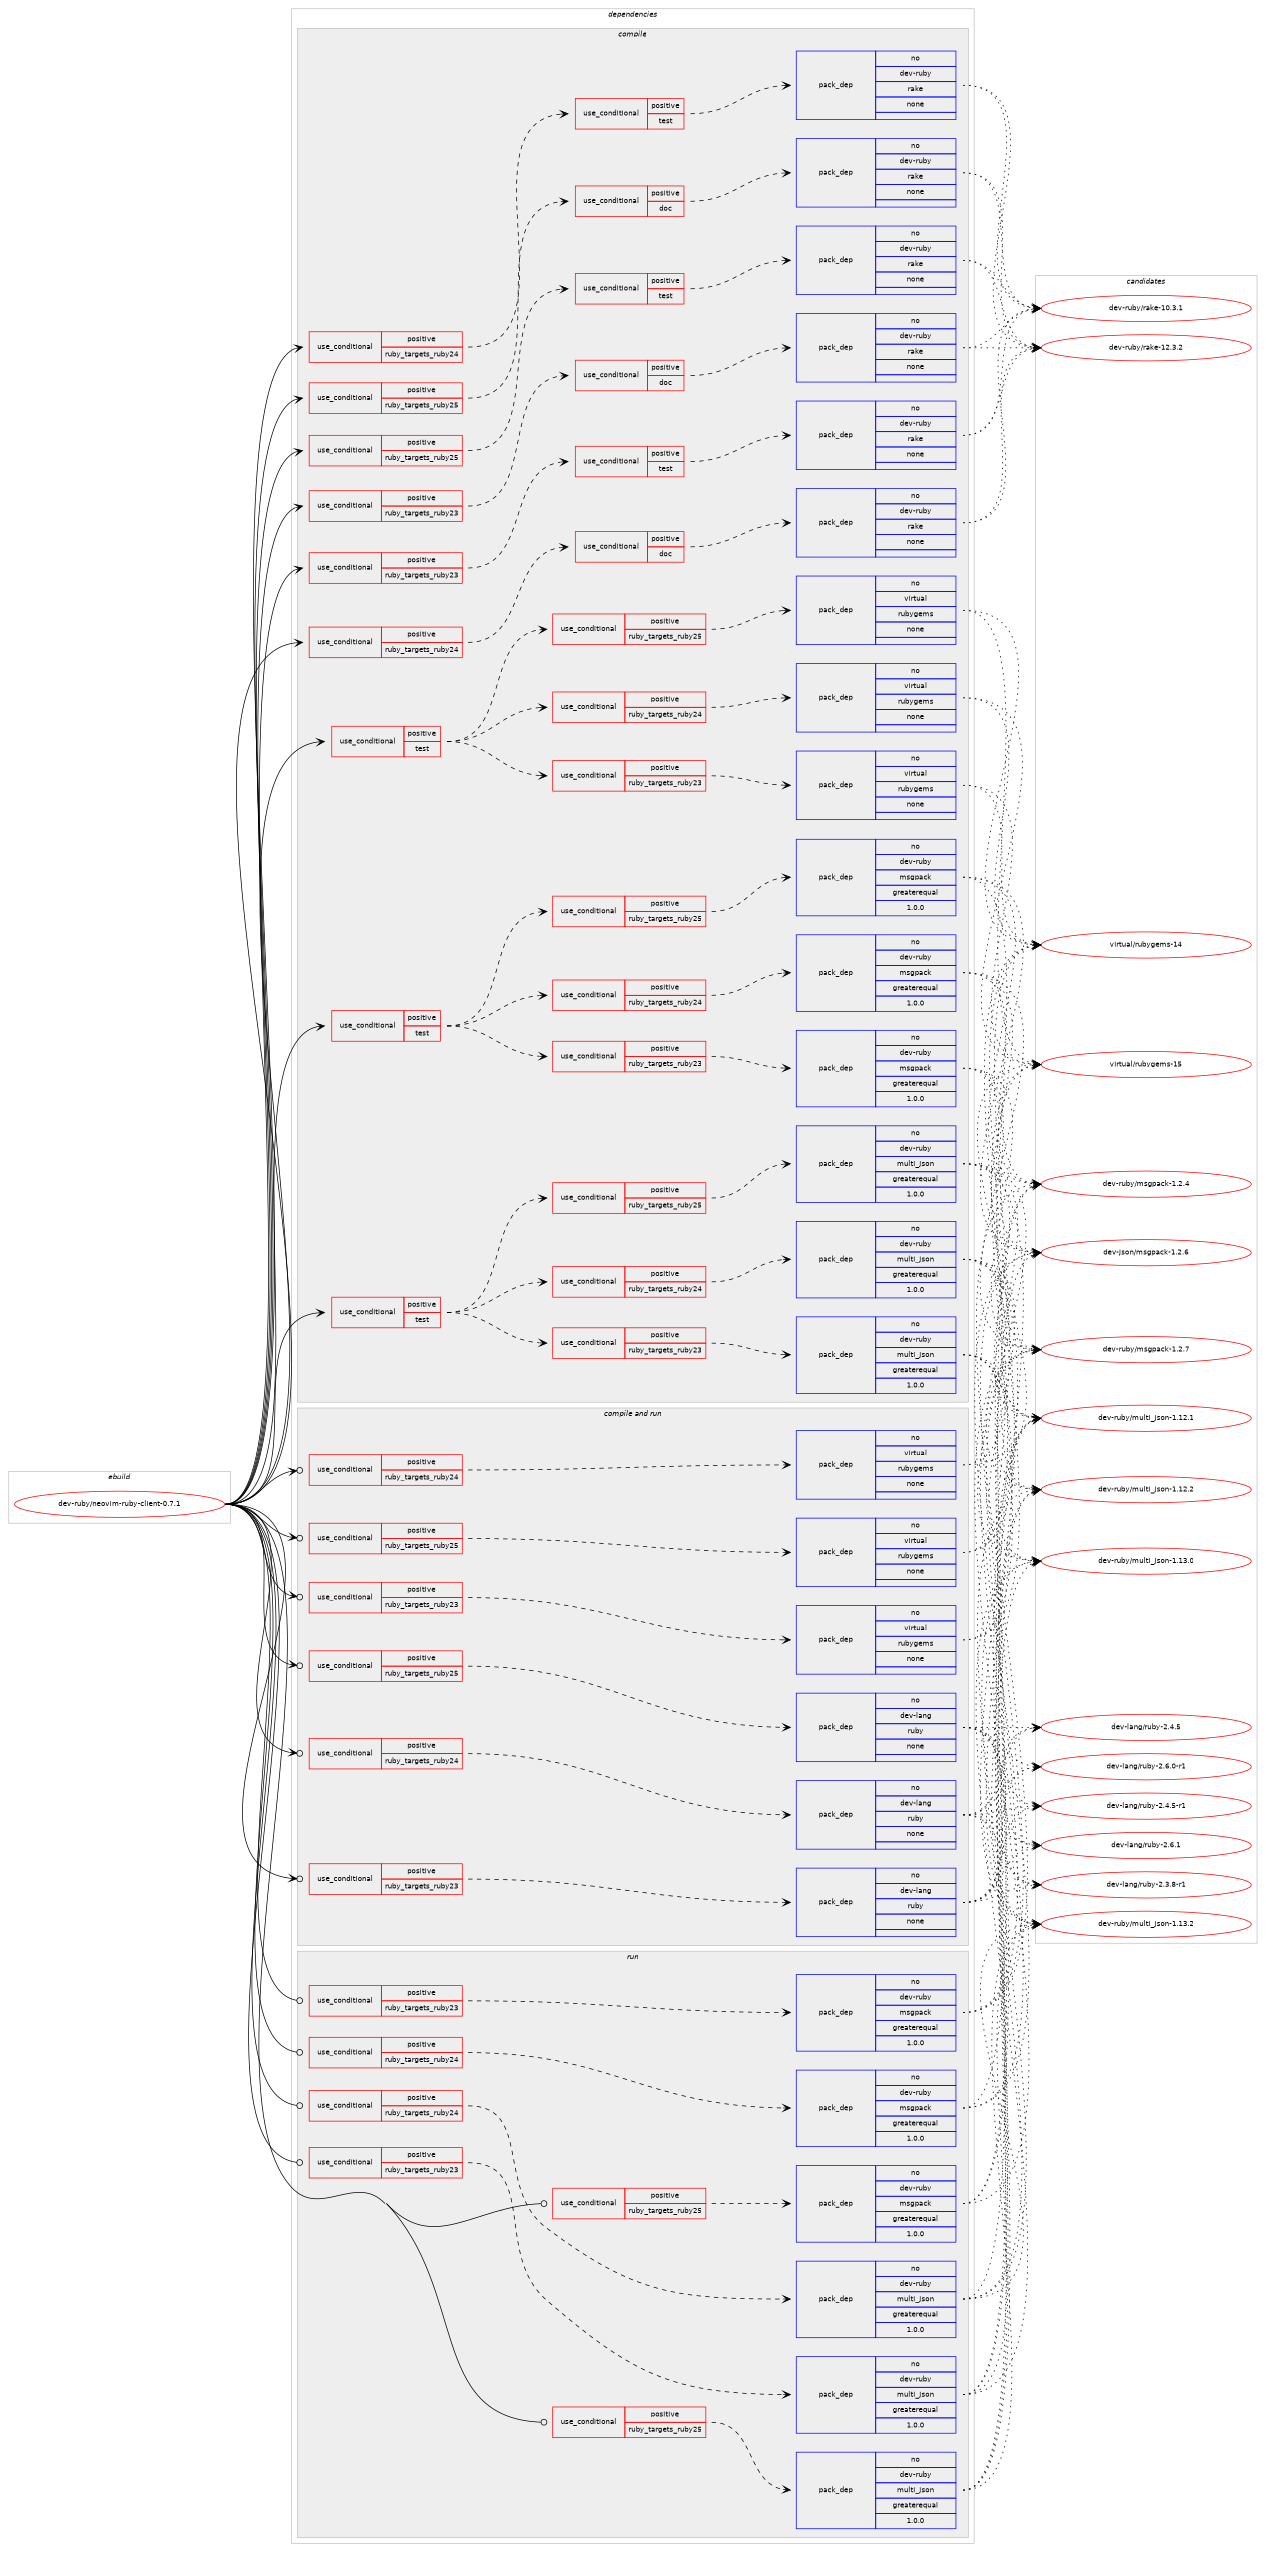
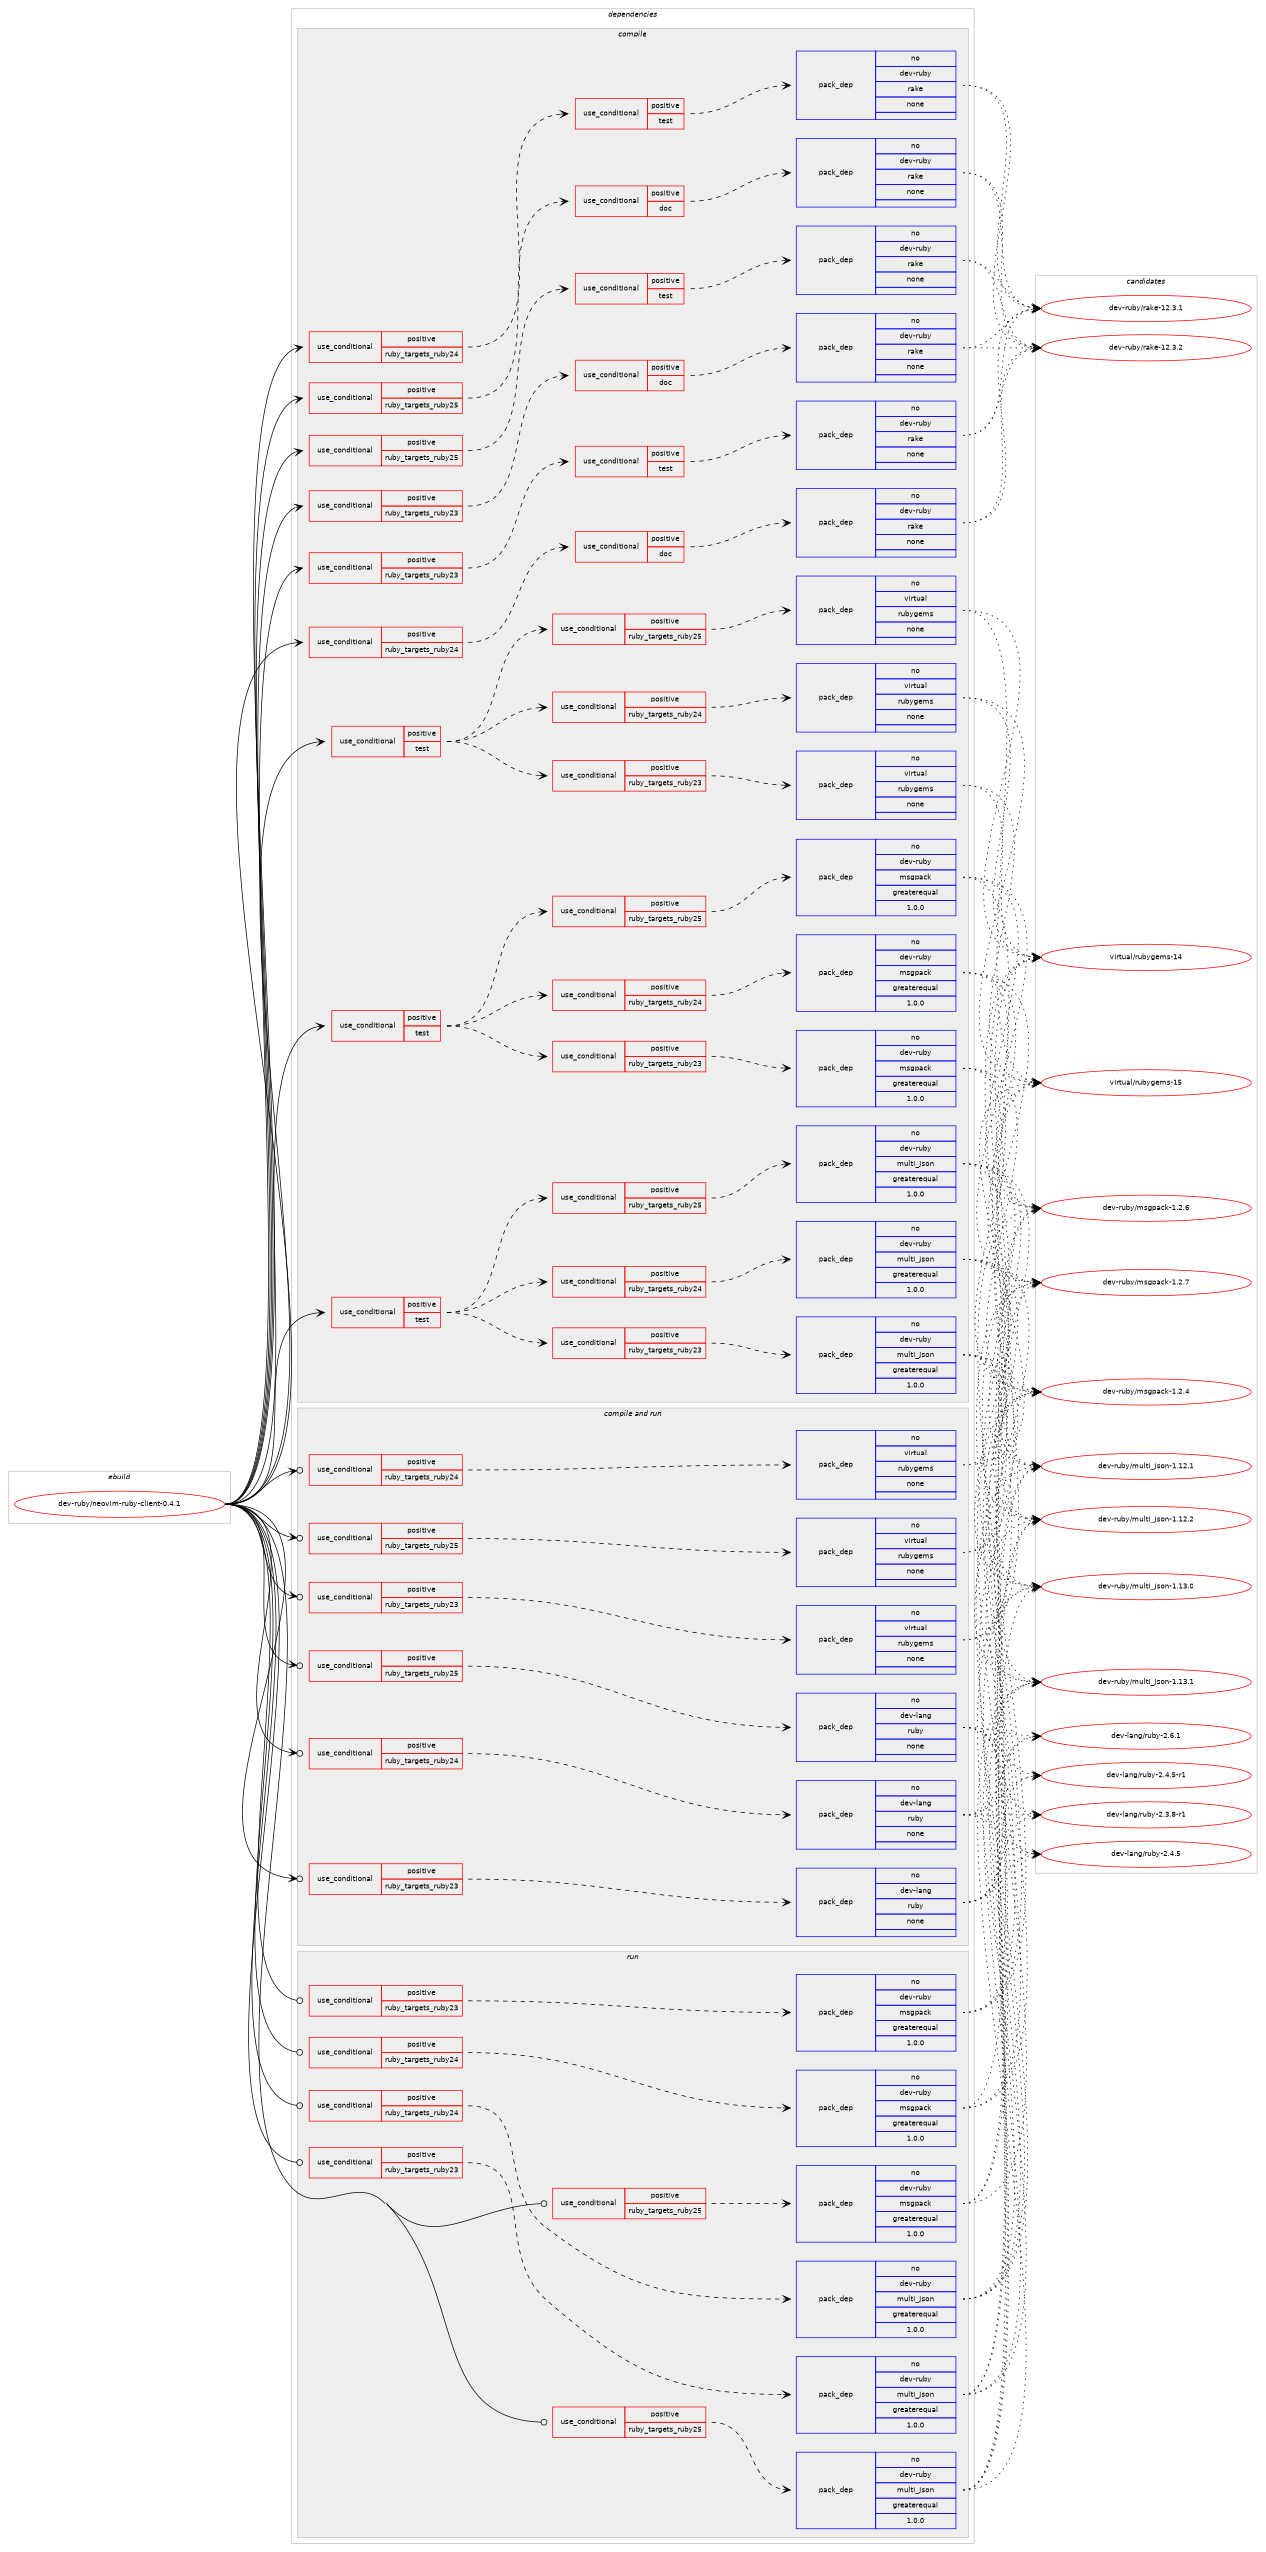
(1146, 308) -> (1146, 308)
(1146, 1253) -> (1146, 1208)
(120, 1504) -> (120, 1504)
(1146, 1767) -> none
(1146, 1924) -> (1146, 1682)
